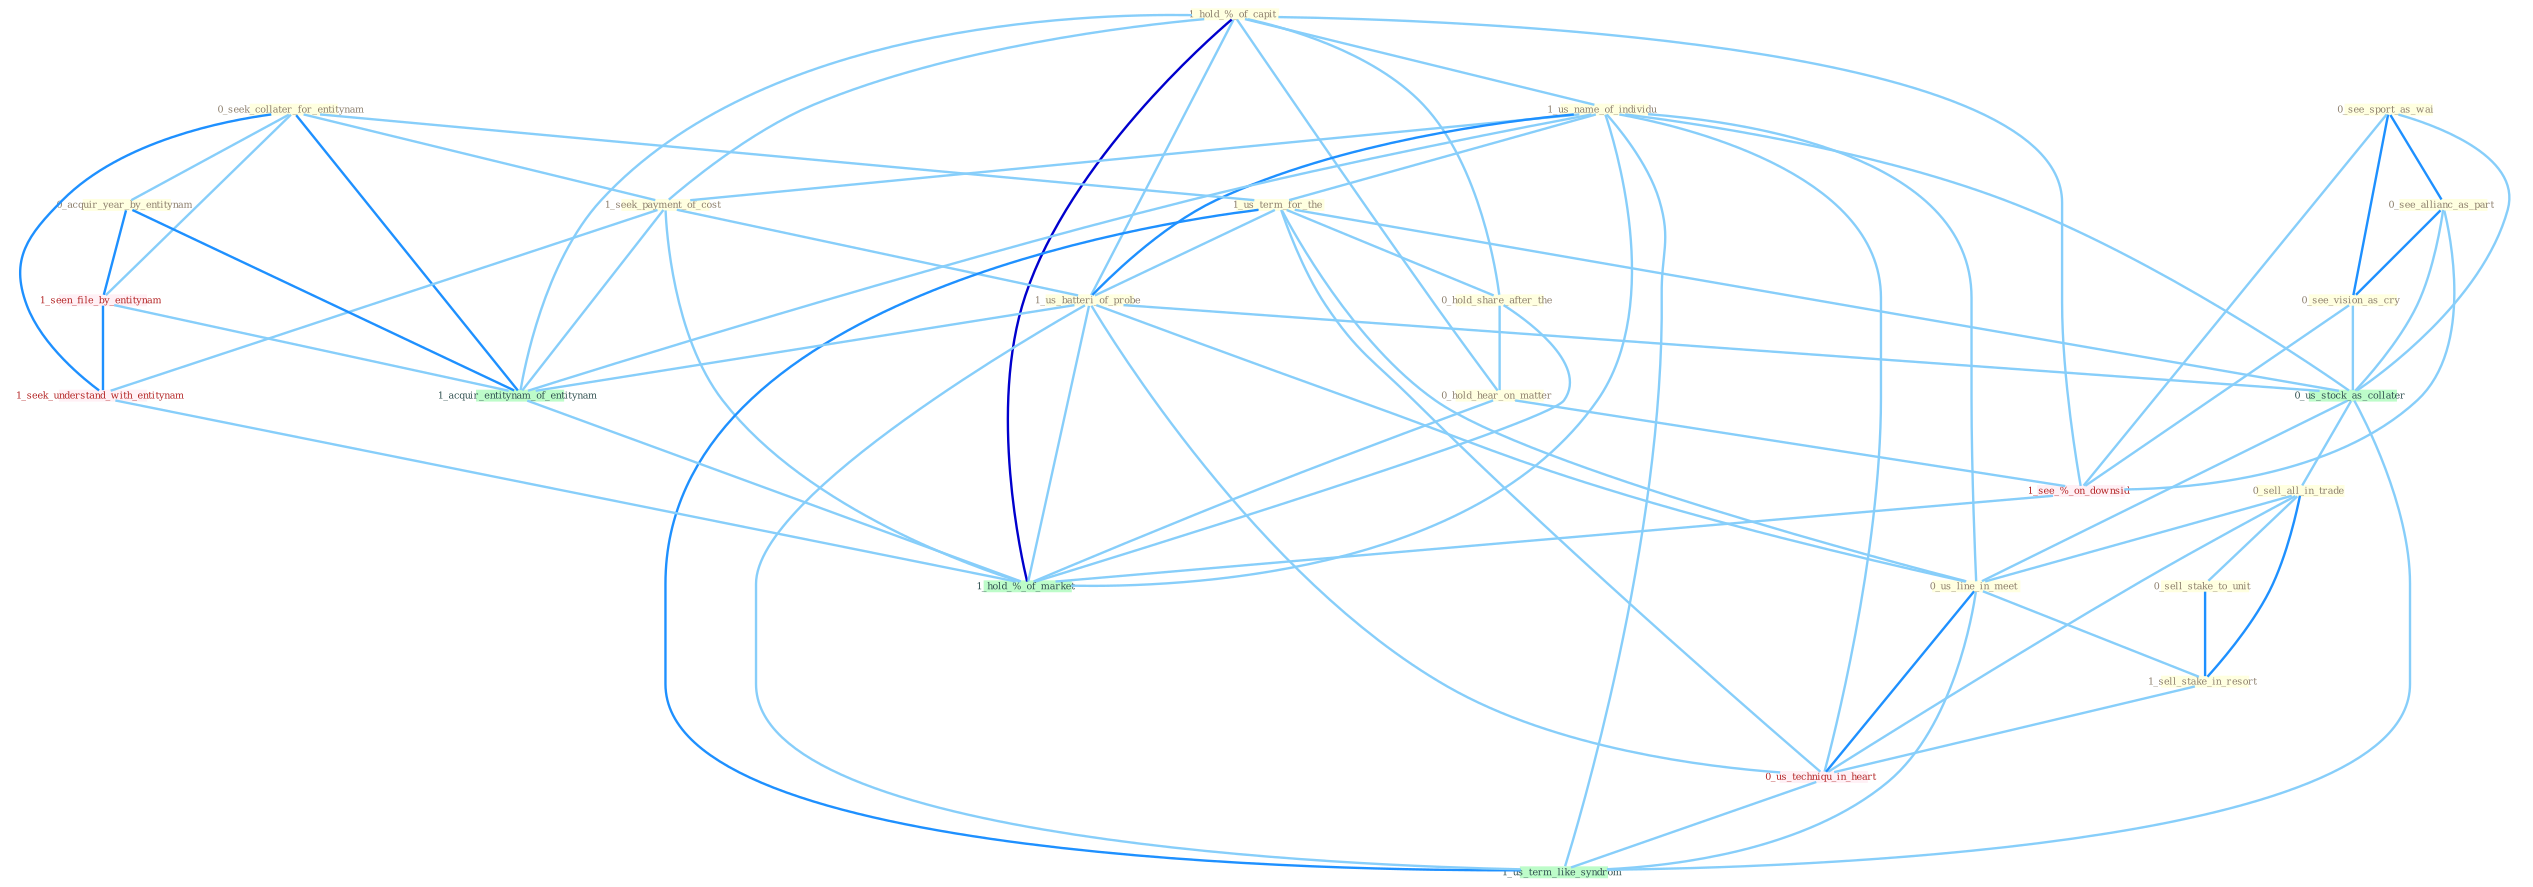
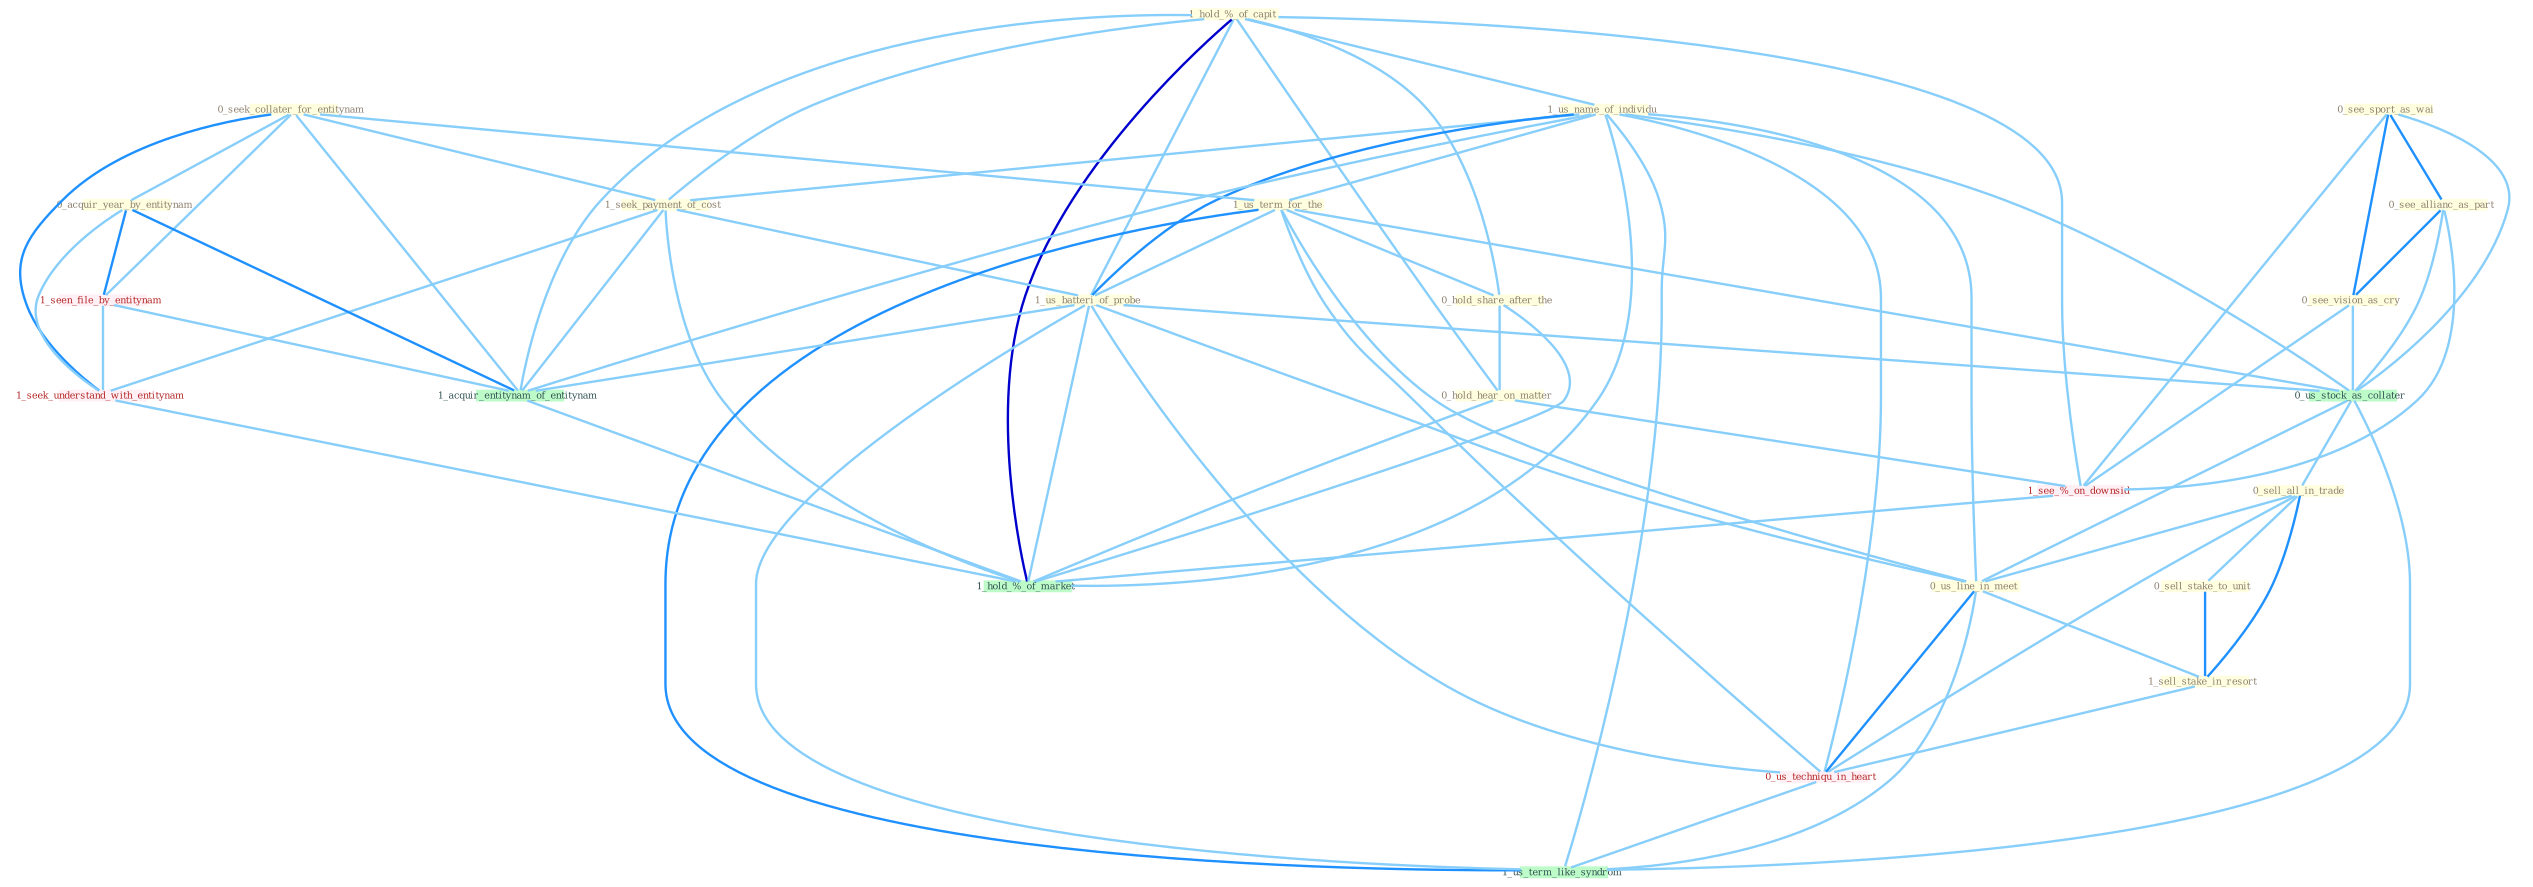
(407, 253) -> (407, 253)
none -> (39, 295)
(103, 348) -> (103, 348)
